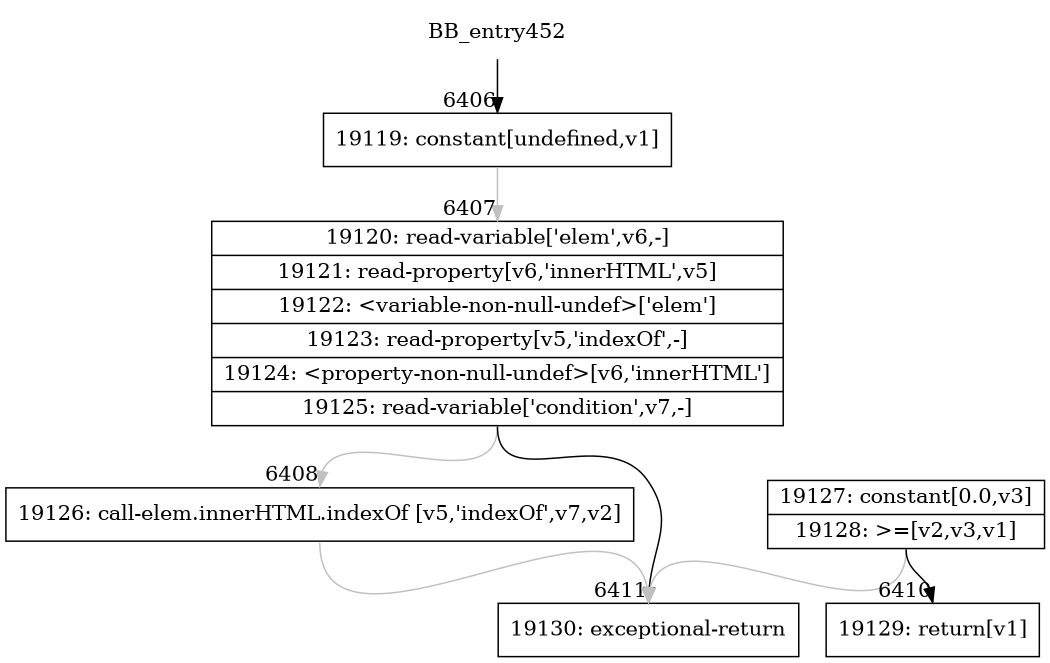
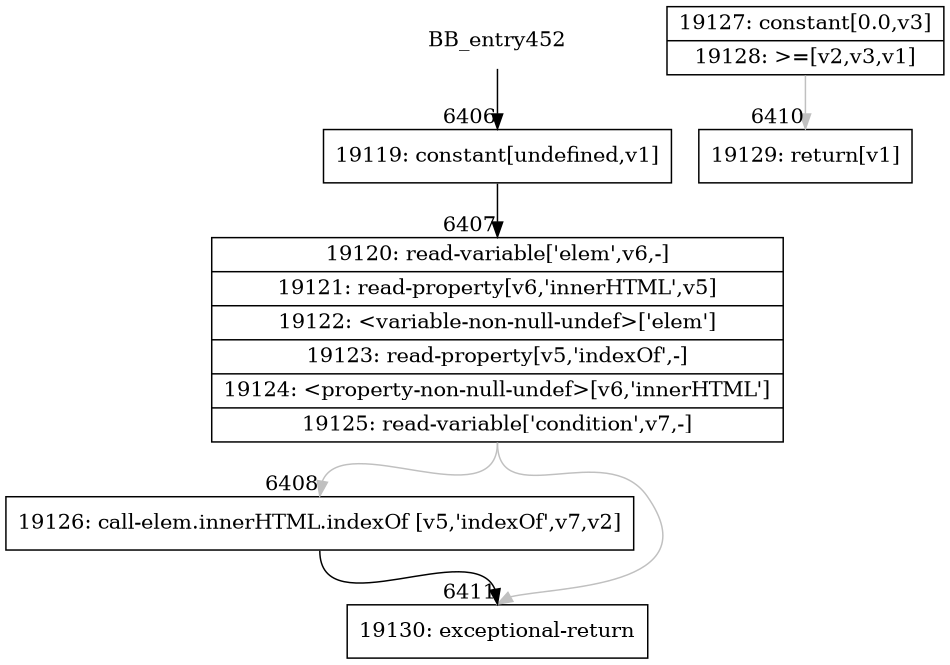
(497, 186) -> (497, 203)
(621, 462) -> (656, 515)
(914, 570) -> (805, 95)
(477, 575) -> (401, 579)
(785, 578) -> none
